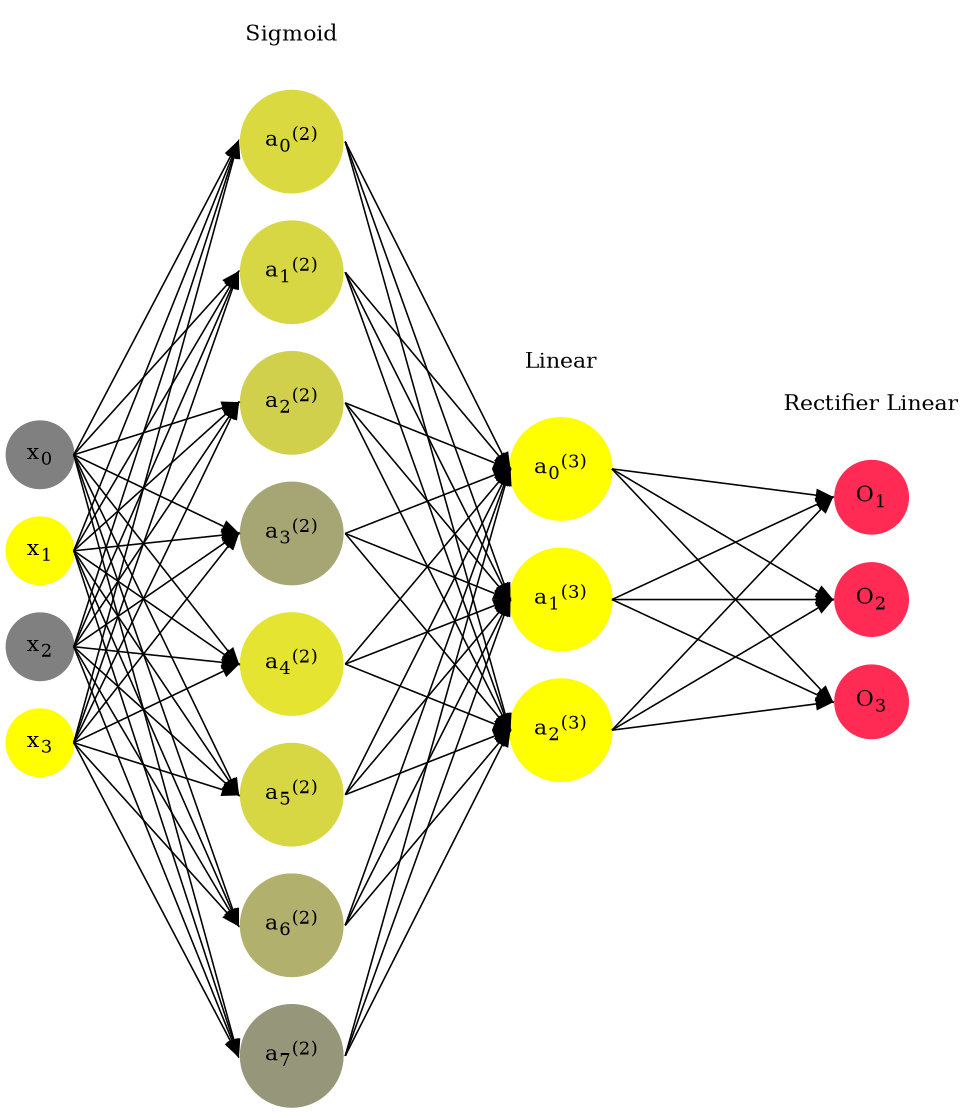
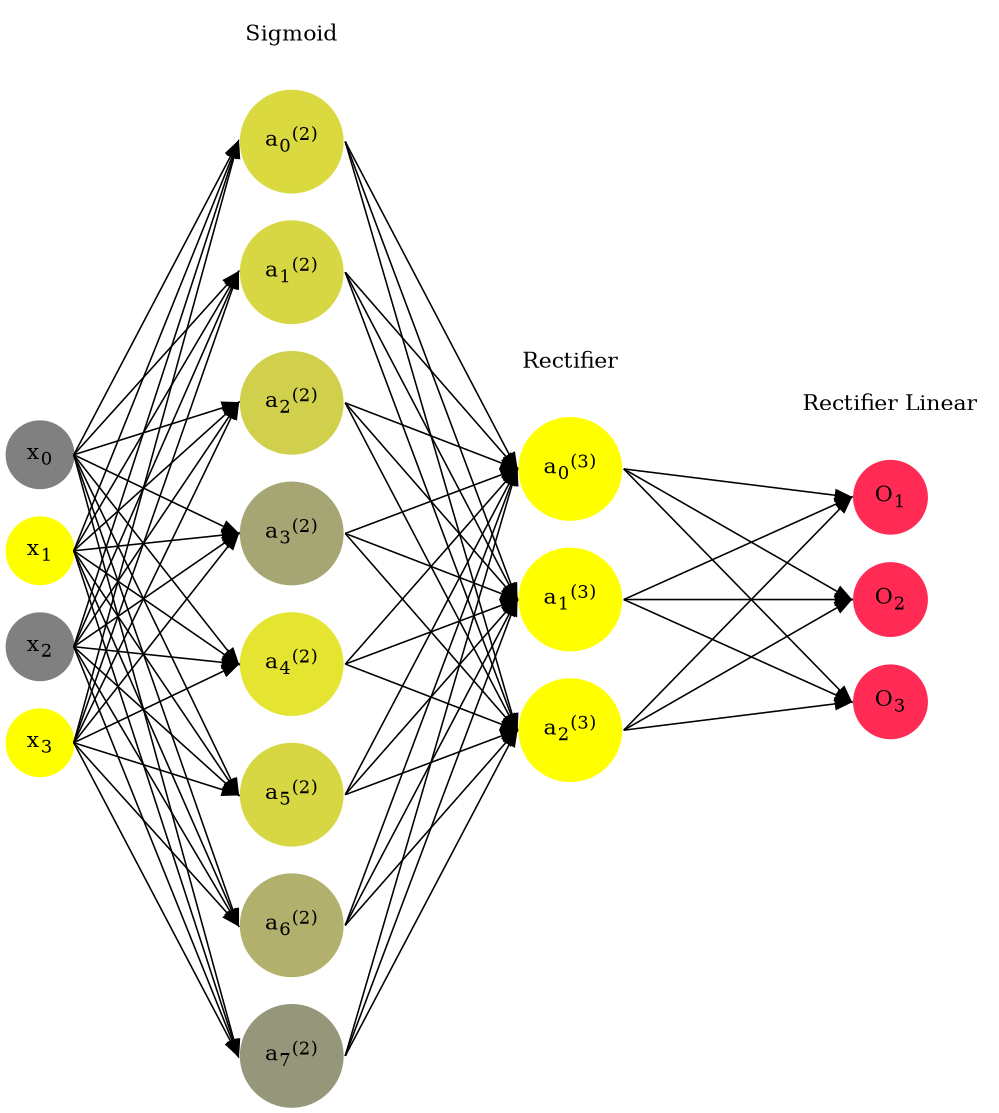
(561, 362) -> (570, 362)
